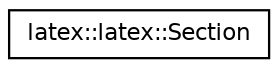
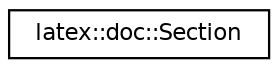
(139, 34) -> (139, 34)
